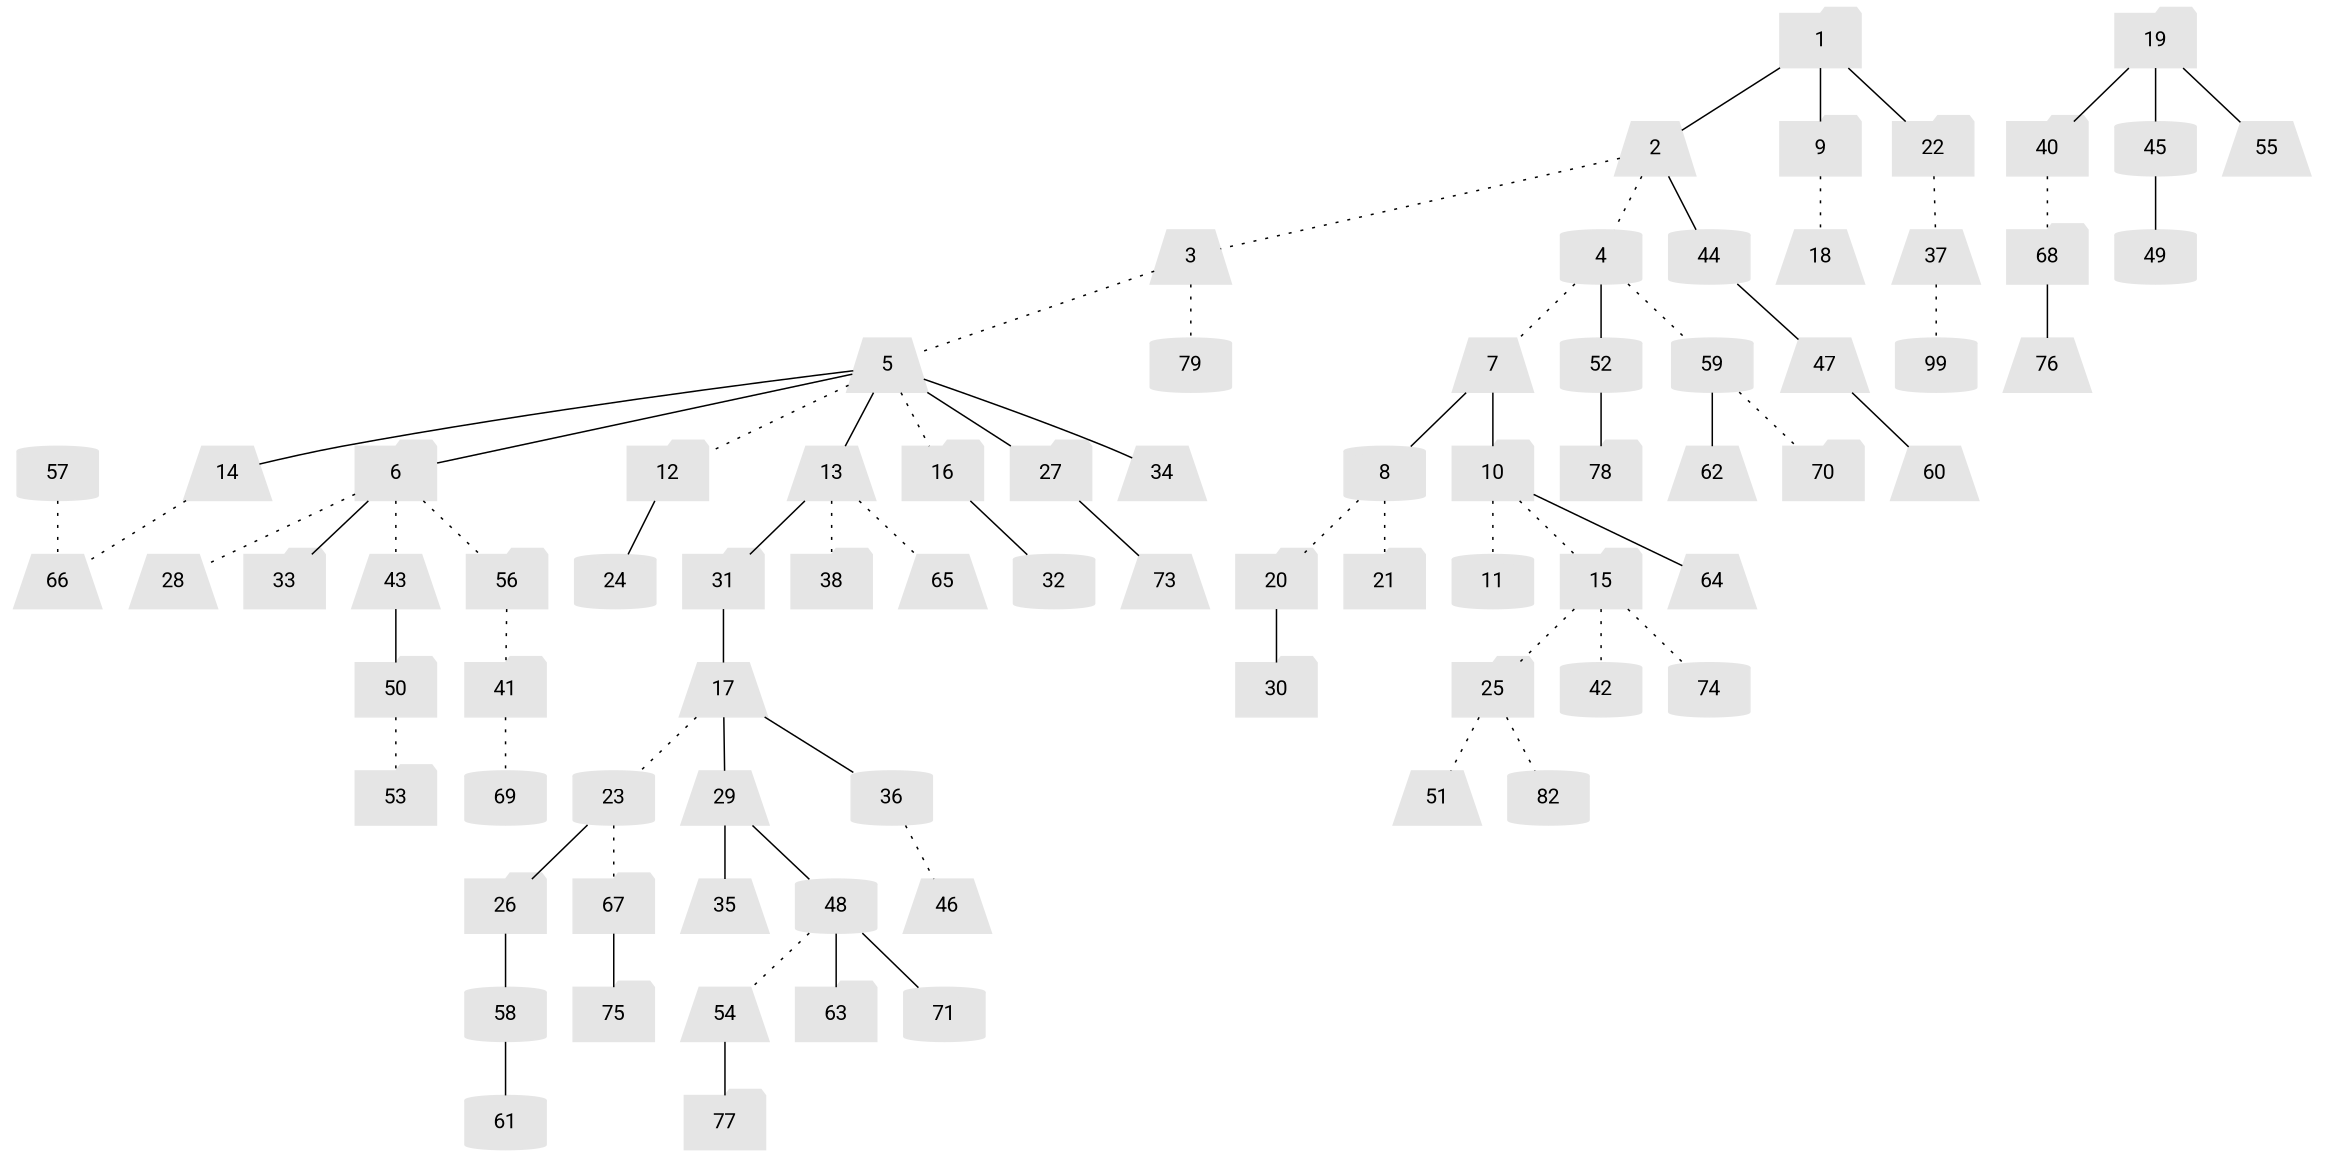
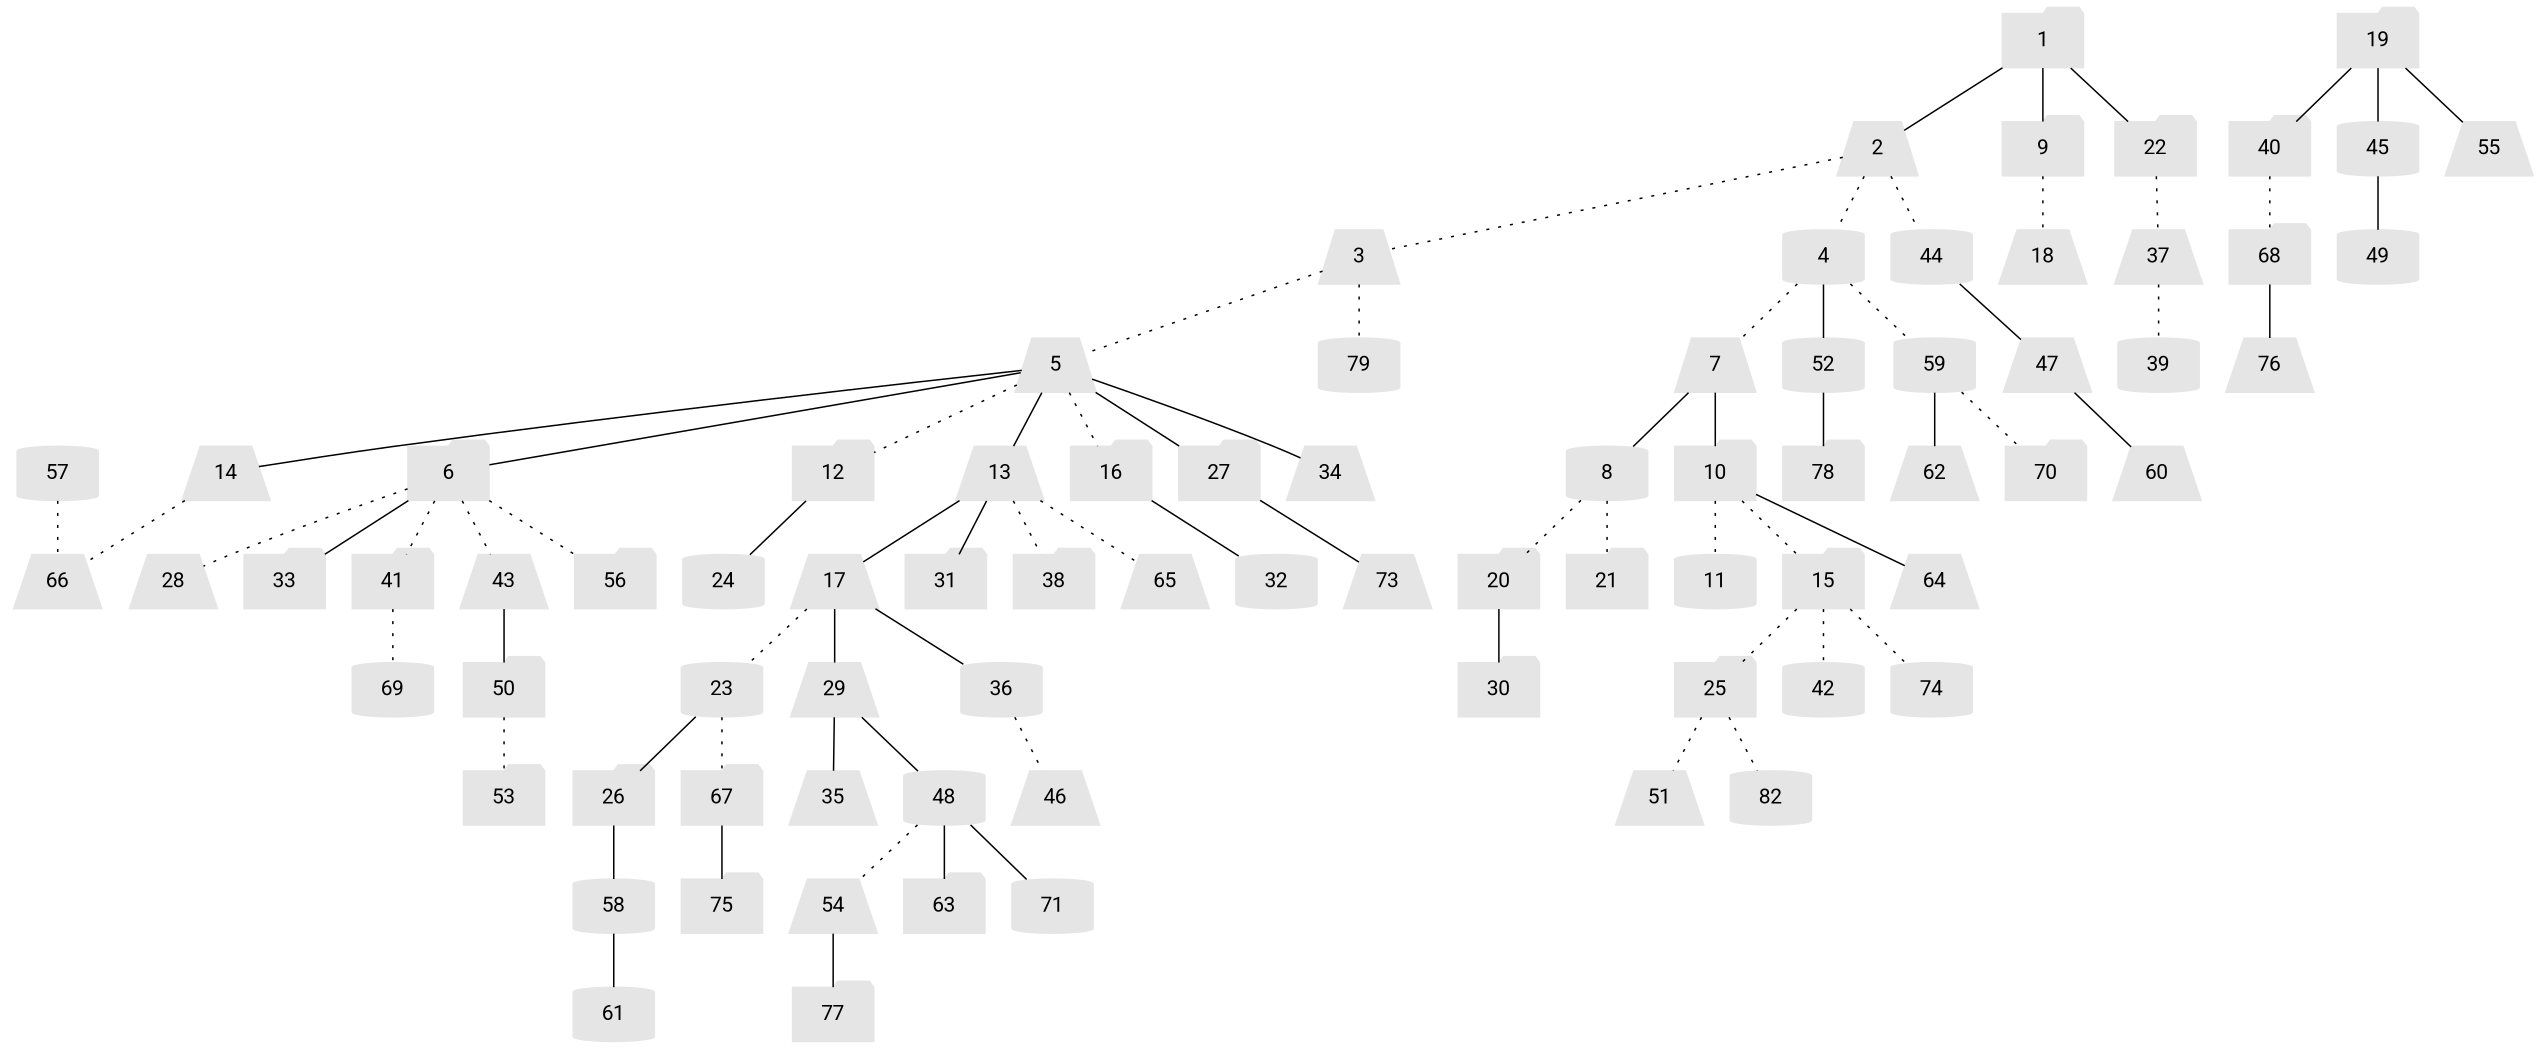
(1682, 203) -> (1905, 203)
(1936, 365) -> (2159, 365)
(506, 636) -> (421, 528)
(723, 636) -> (911, 531)
